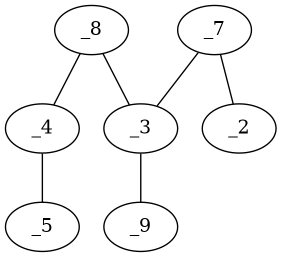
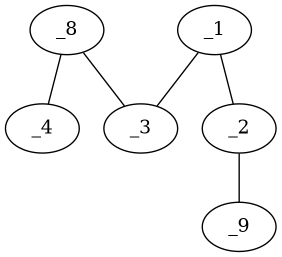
(215, 30) -> (215, 30)
(141, 178) -> (239, 178)
(42, 227) -> none
